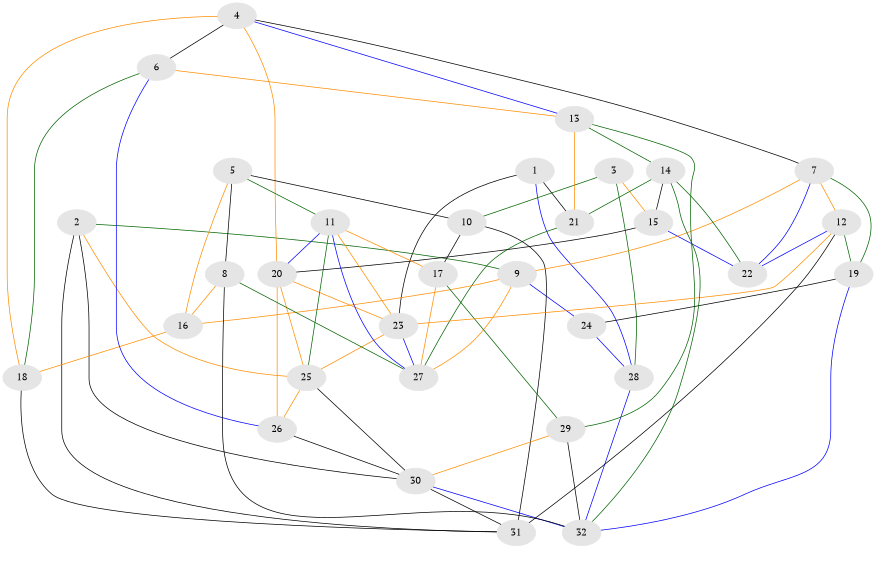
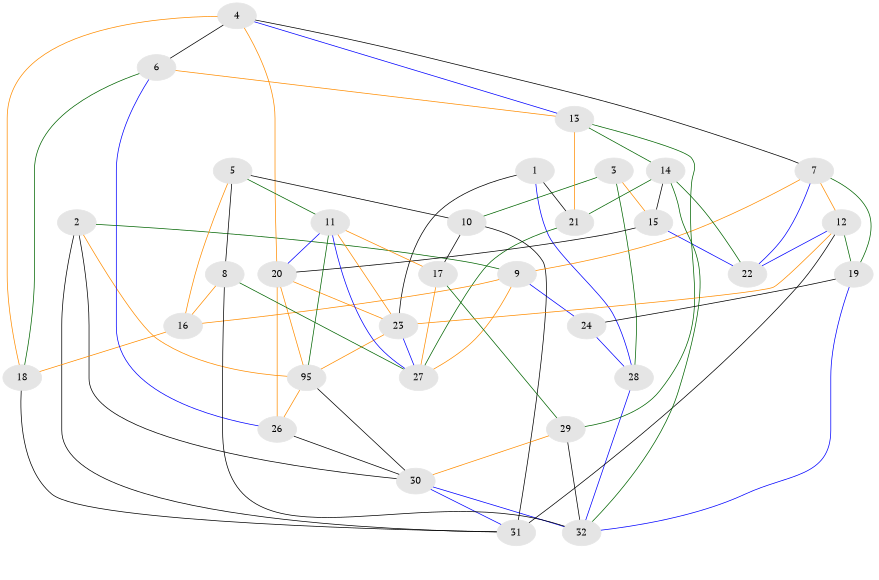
(307, 378) -> (307, 378)
(466, 507) -> (466, 507)
